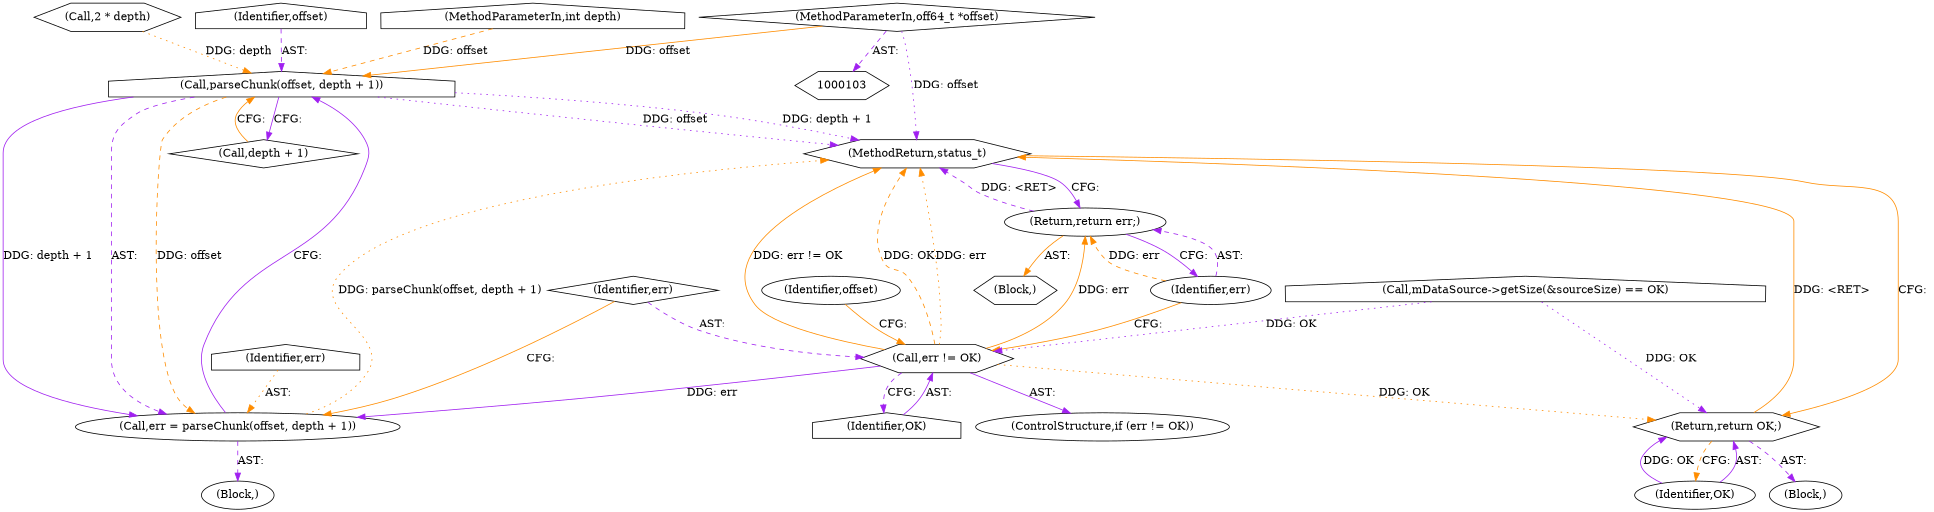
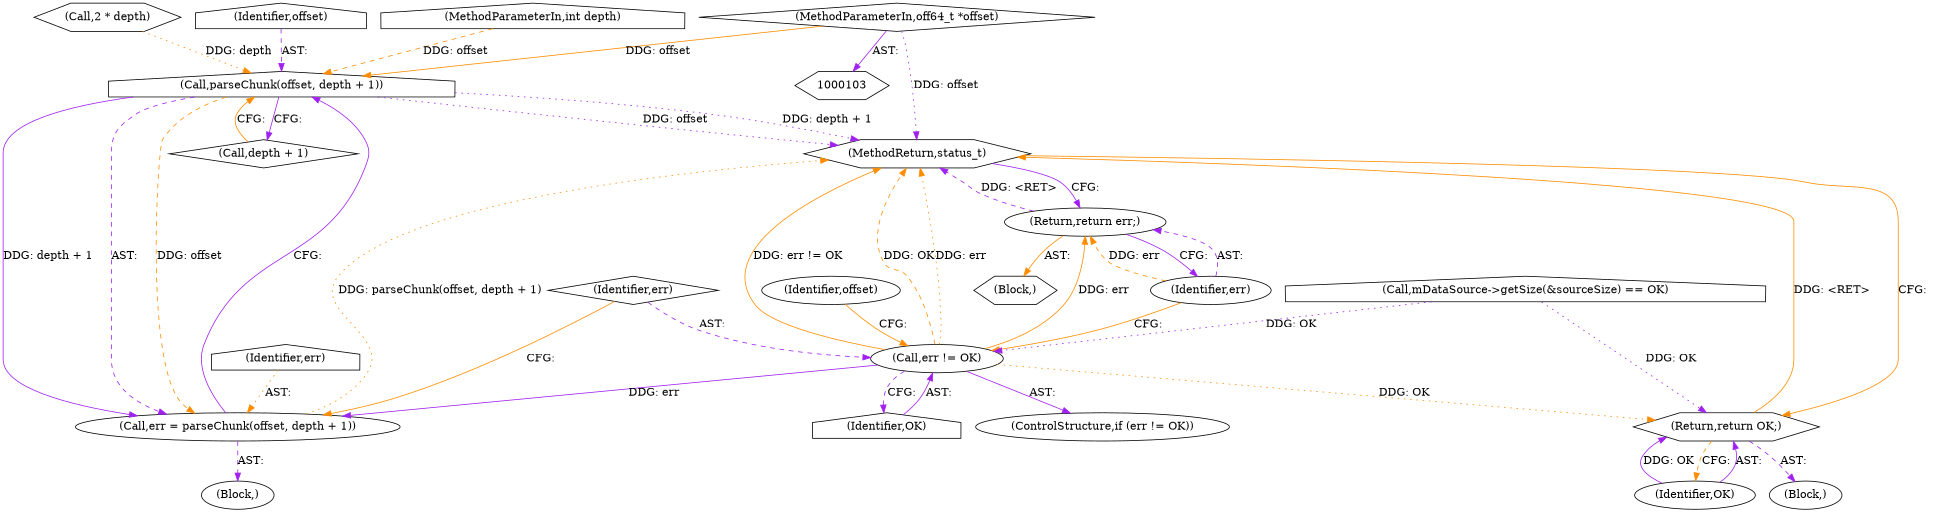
(872, 48) -> (872, 48)
(937, 359) -> (937, 359)
